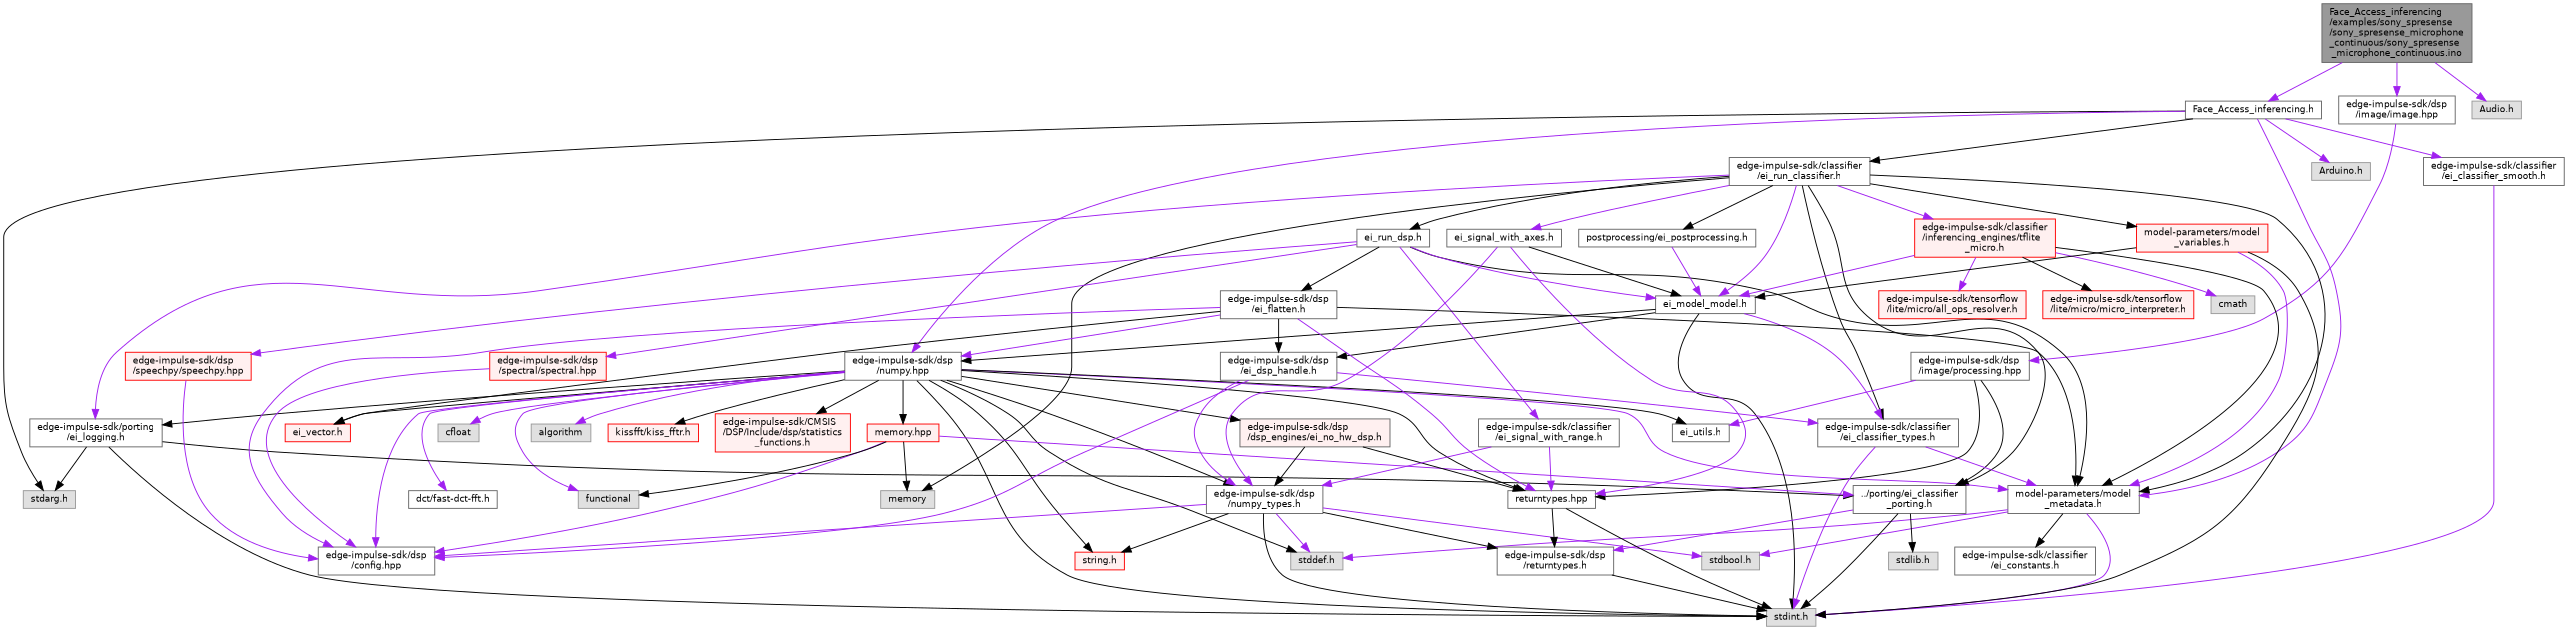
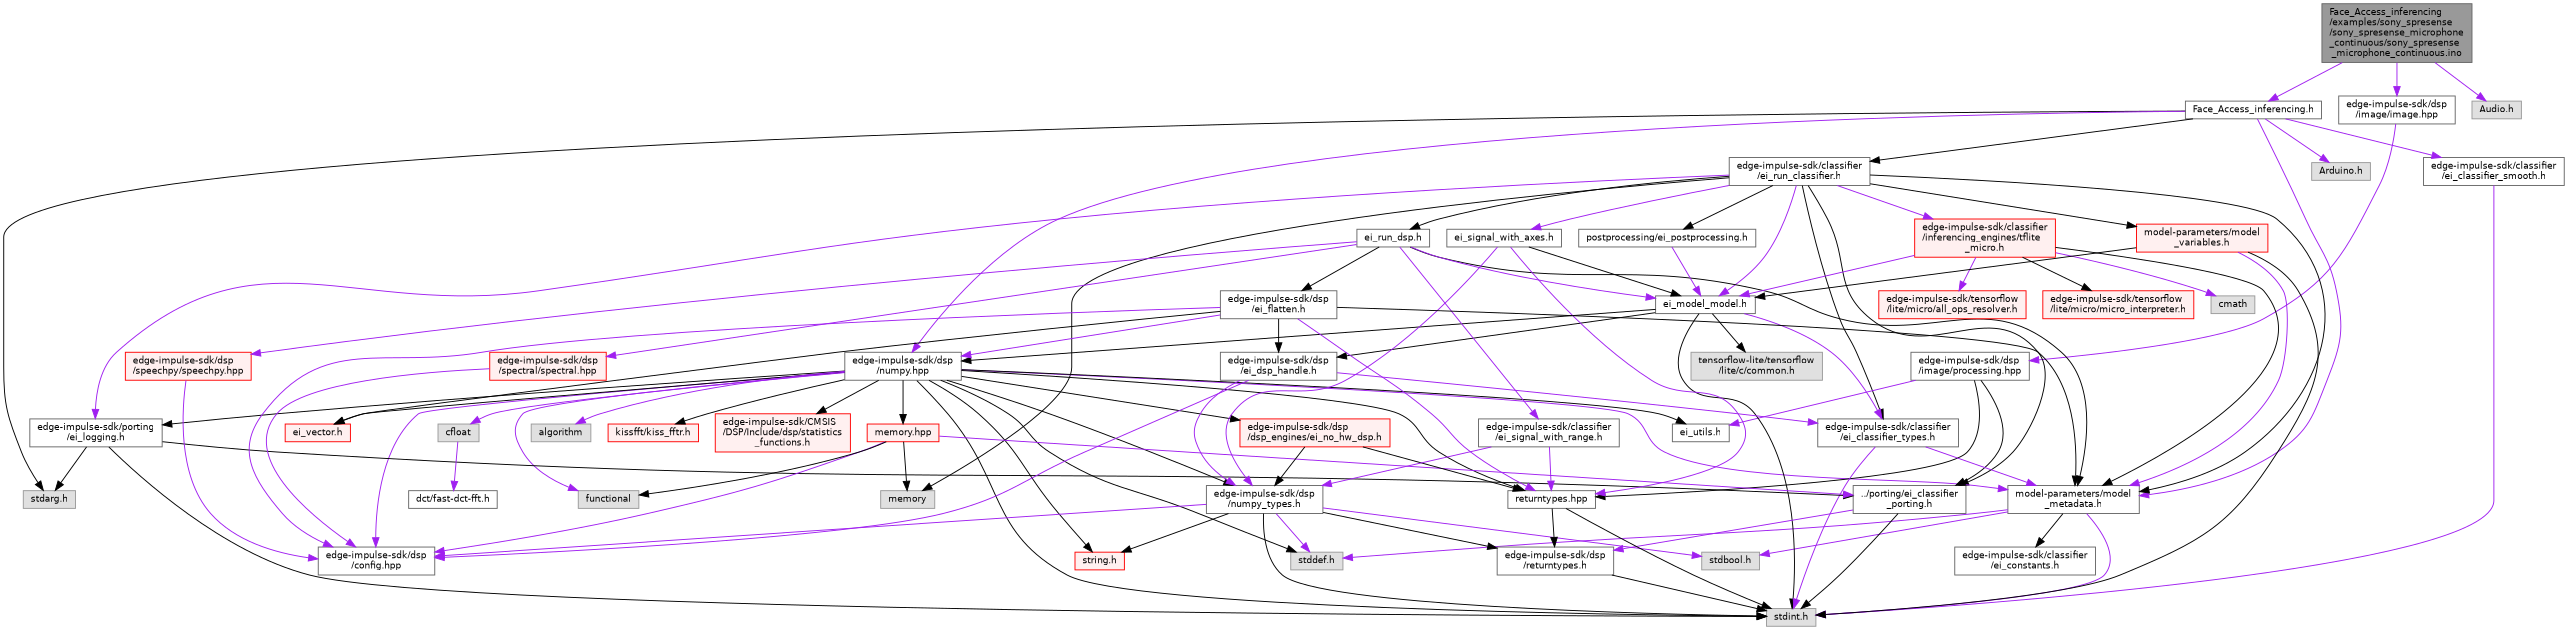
none -> (1757, 366)
(599, 393) -> (457, 455)
(1315, 433) -> (1315, 433)
(1913, 561) -> none
